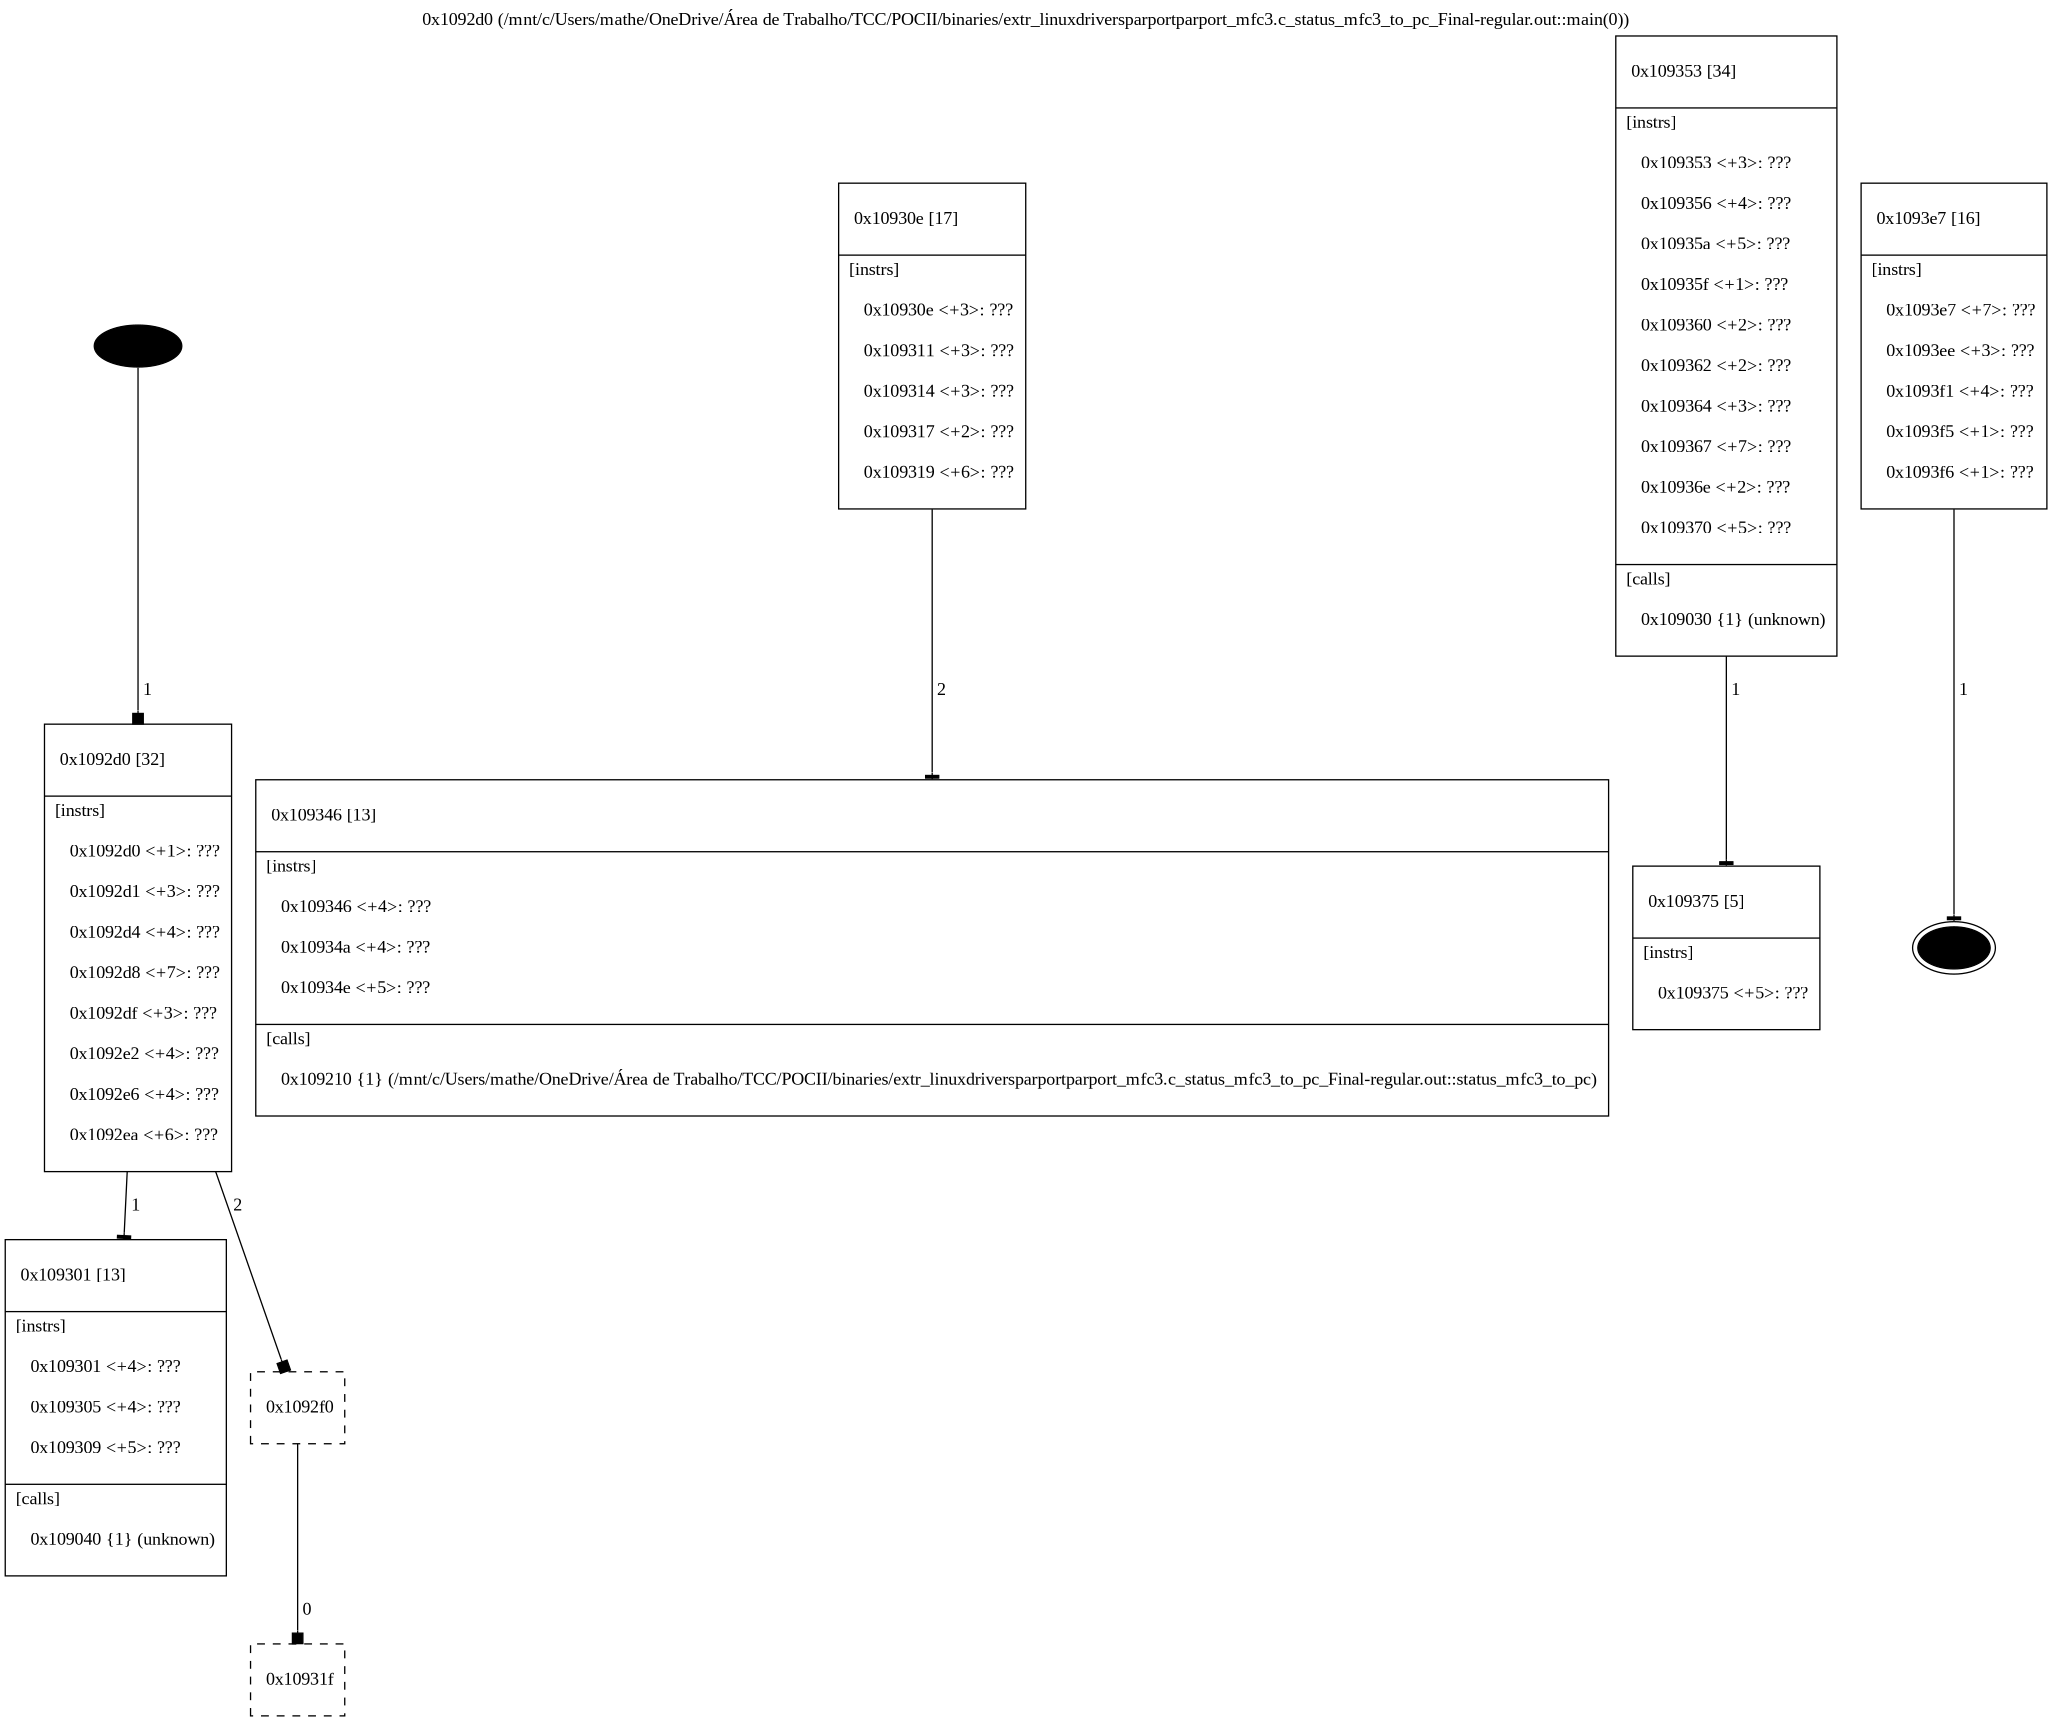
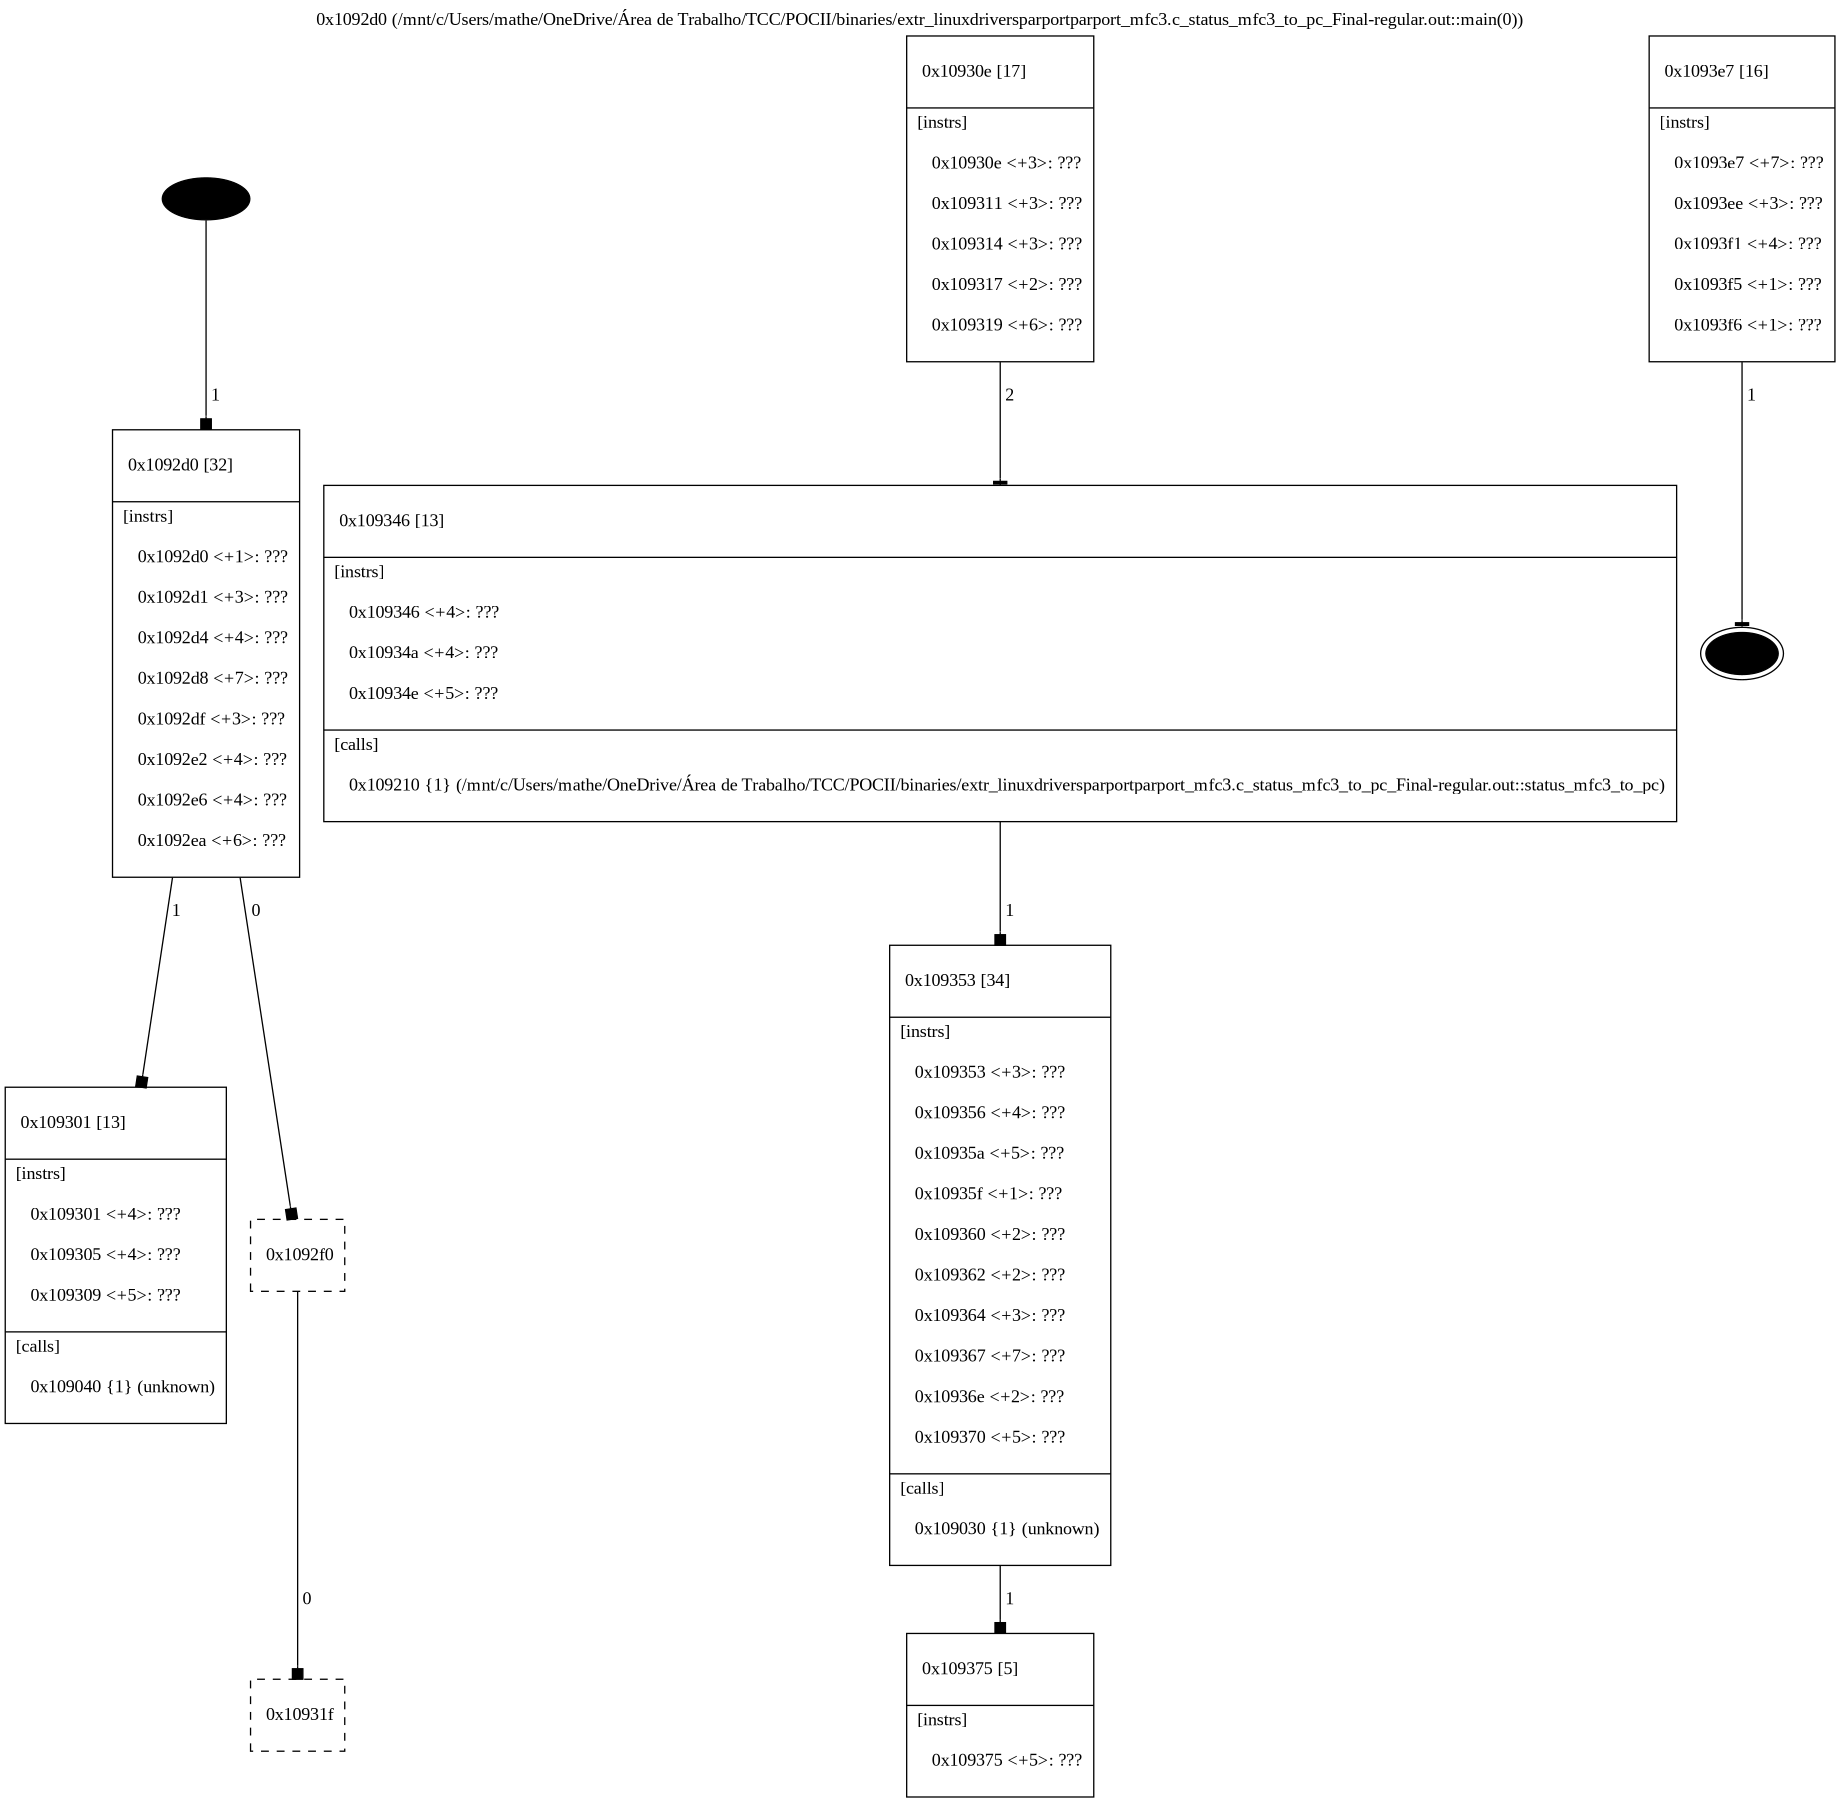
(1726, 758) -> (1000, 1593)
none -> (1000, 877)
(126, 1202) -> (158, 976)
(236, 1206) -> (254, 911)
